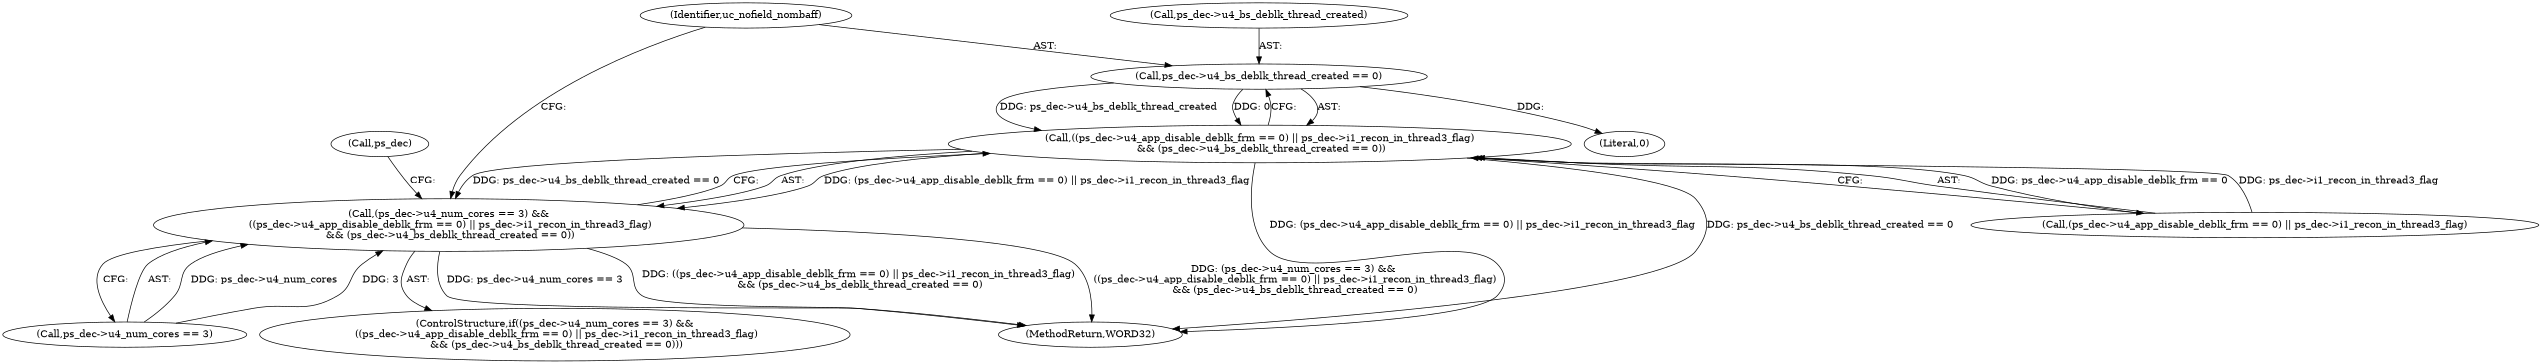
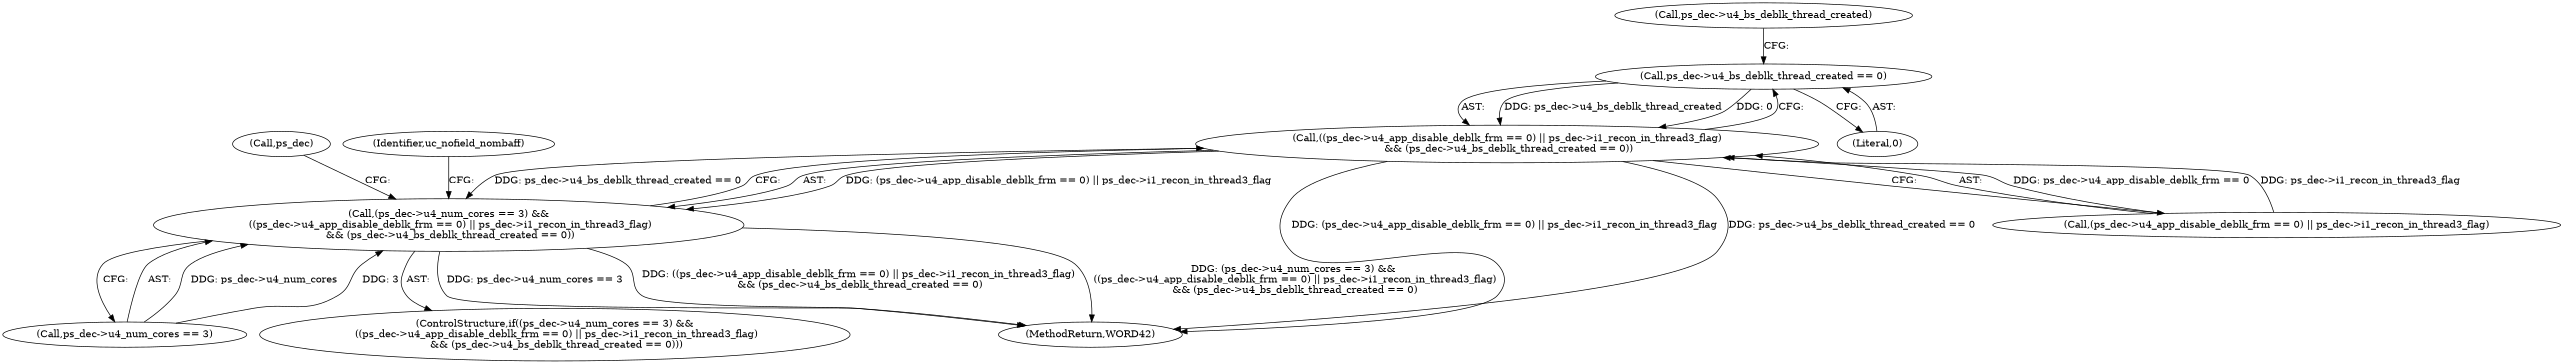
(992, 45) -> (1869, 107)
(1272, 46) -> (1778, 46)
(1532, 107) -> (1850, 107)
(1090, 335) -> (1090, 335)
